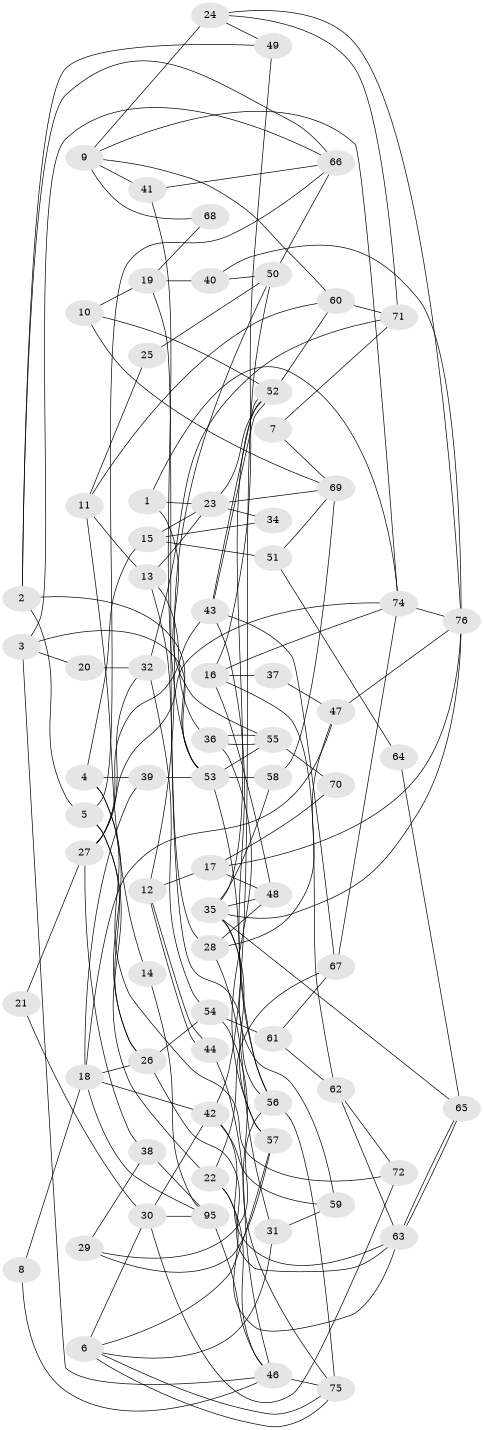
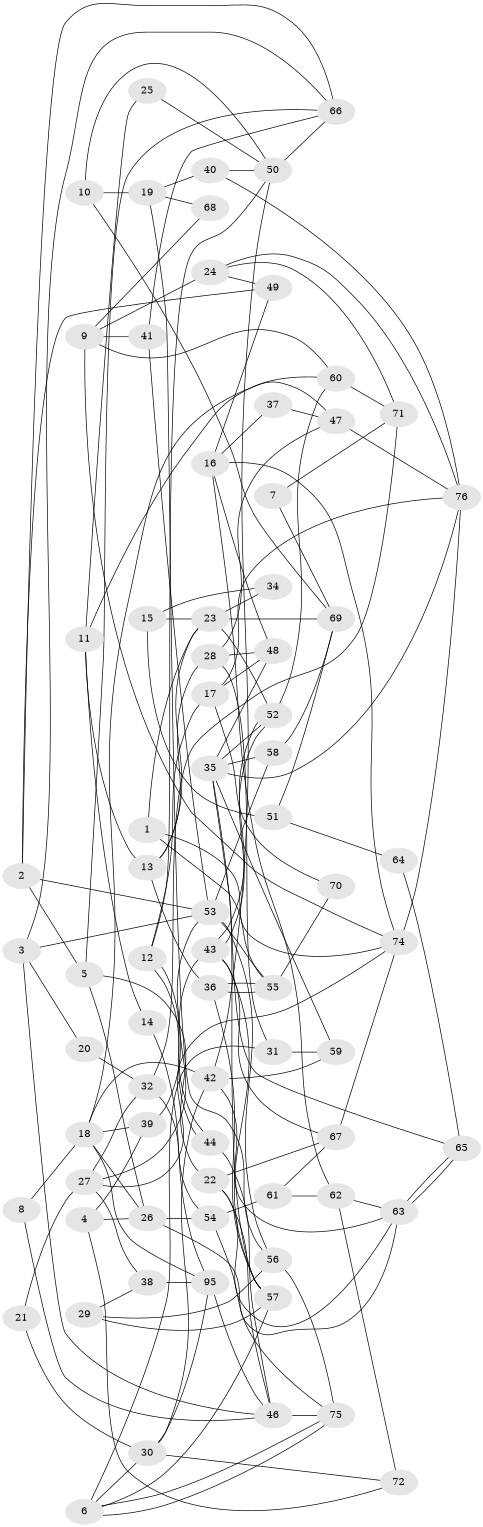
(183, 344) -> (156, 64)
(102, 694) -> none
(240, 893) -> (242, 1124)
